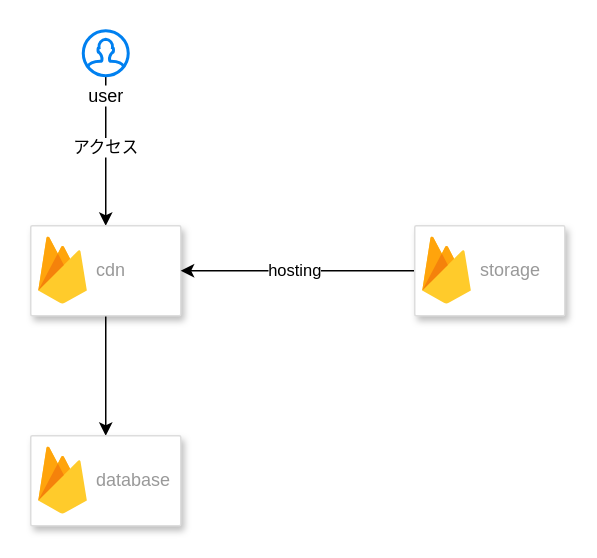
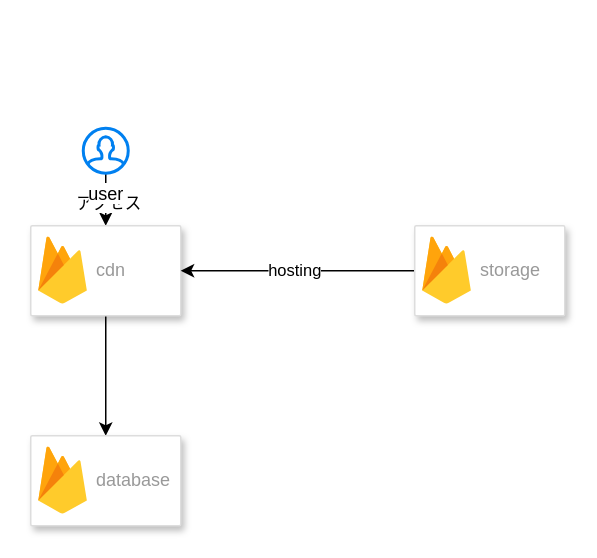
(106, 53) -> (106, 151)
